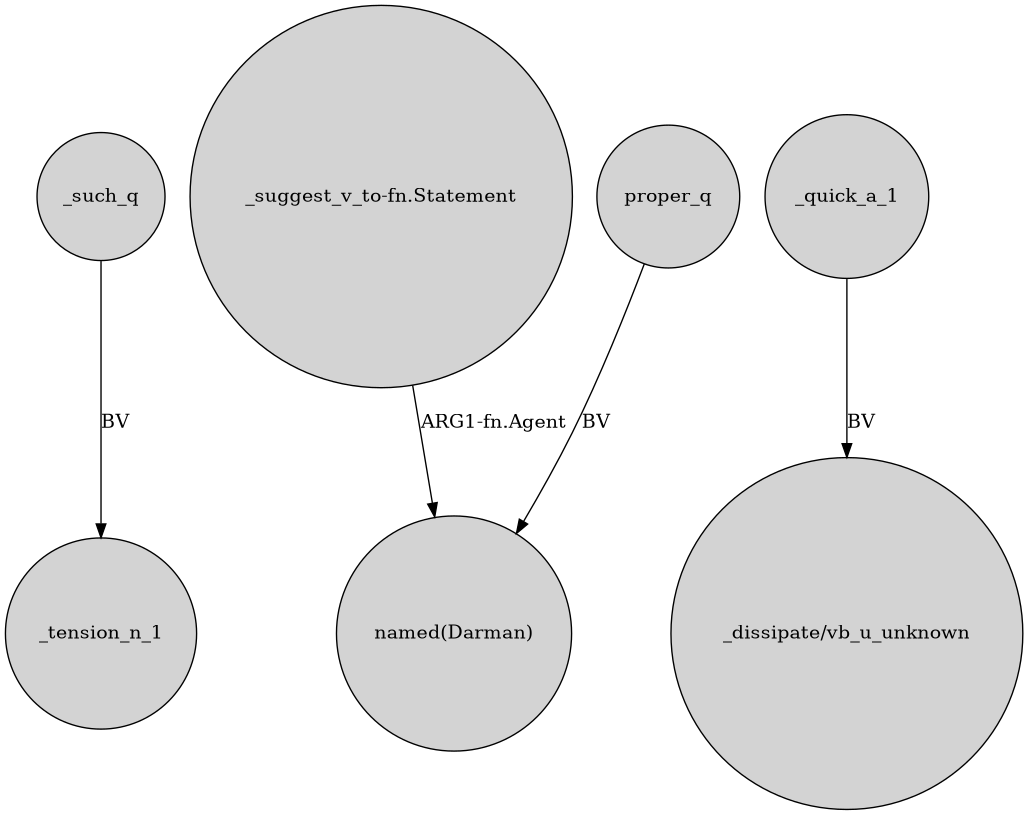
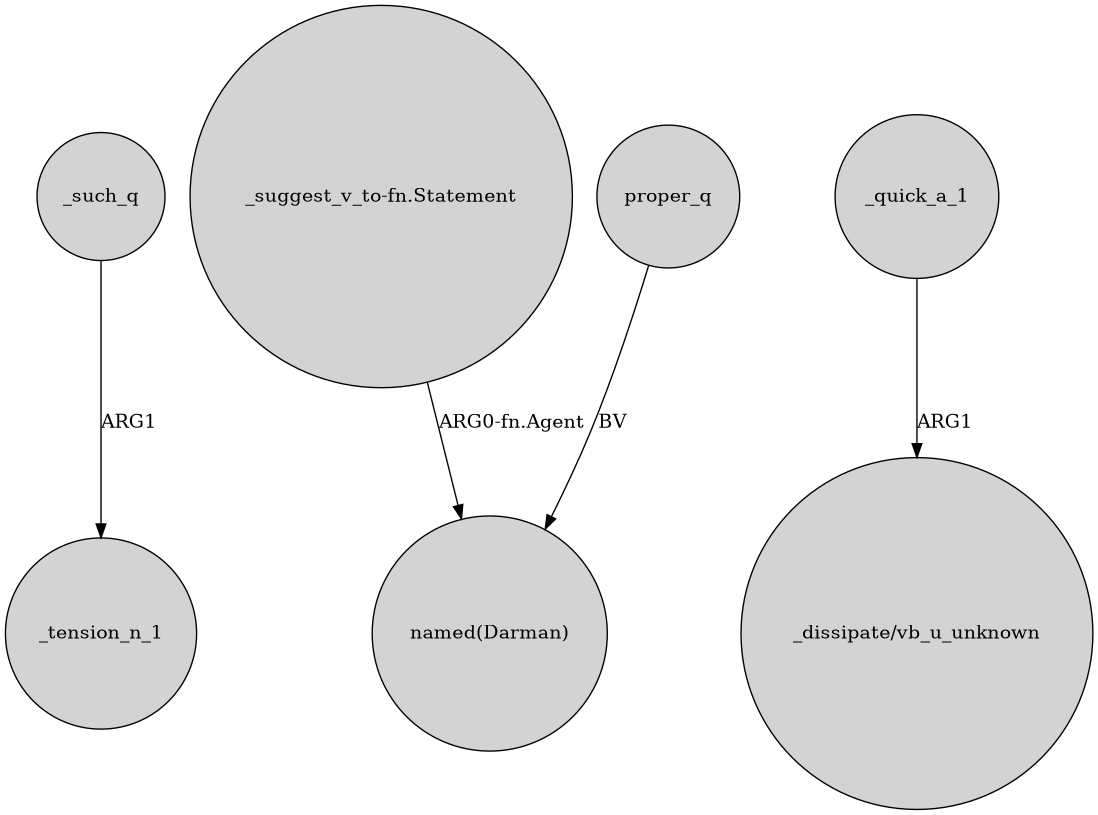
(115, 423) -> (129, 423)
(494, 423) -> (512, 423)
(861, 423) -> (945, 423)
